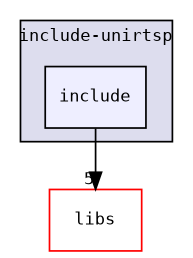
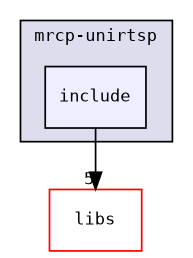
(96, 37) -> (96, 37)
